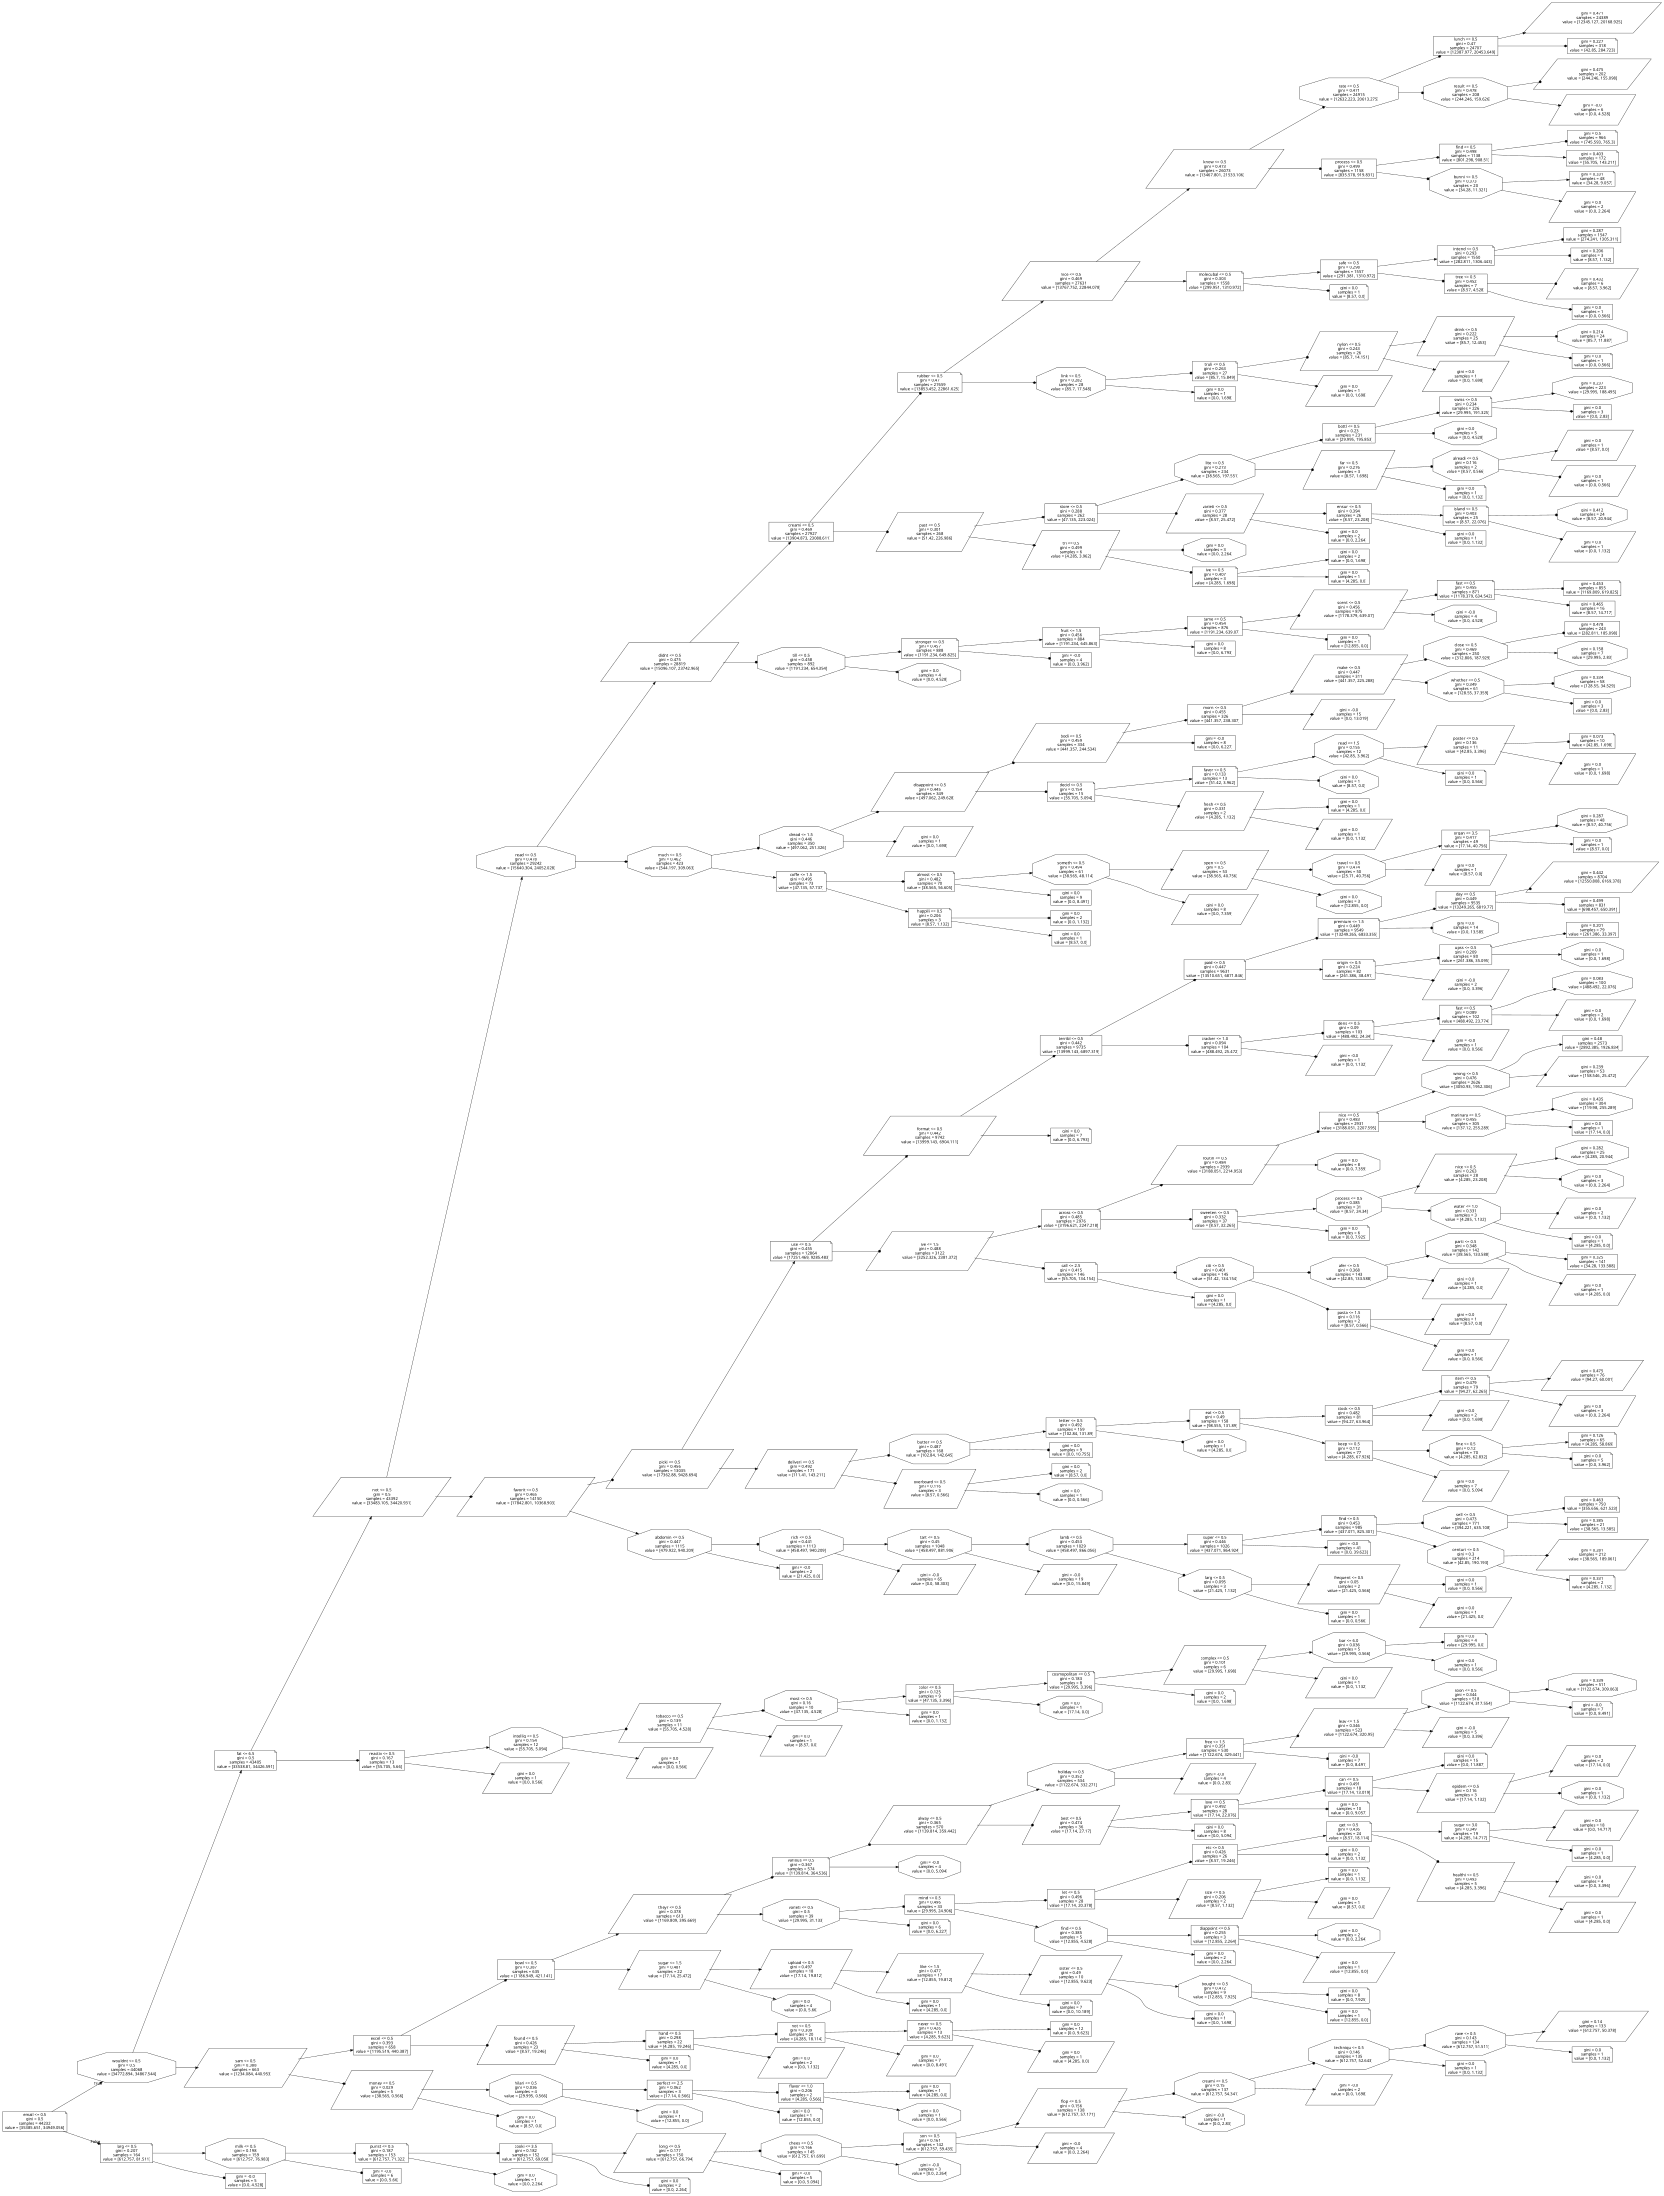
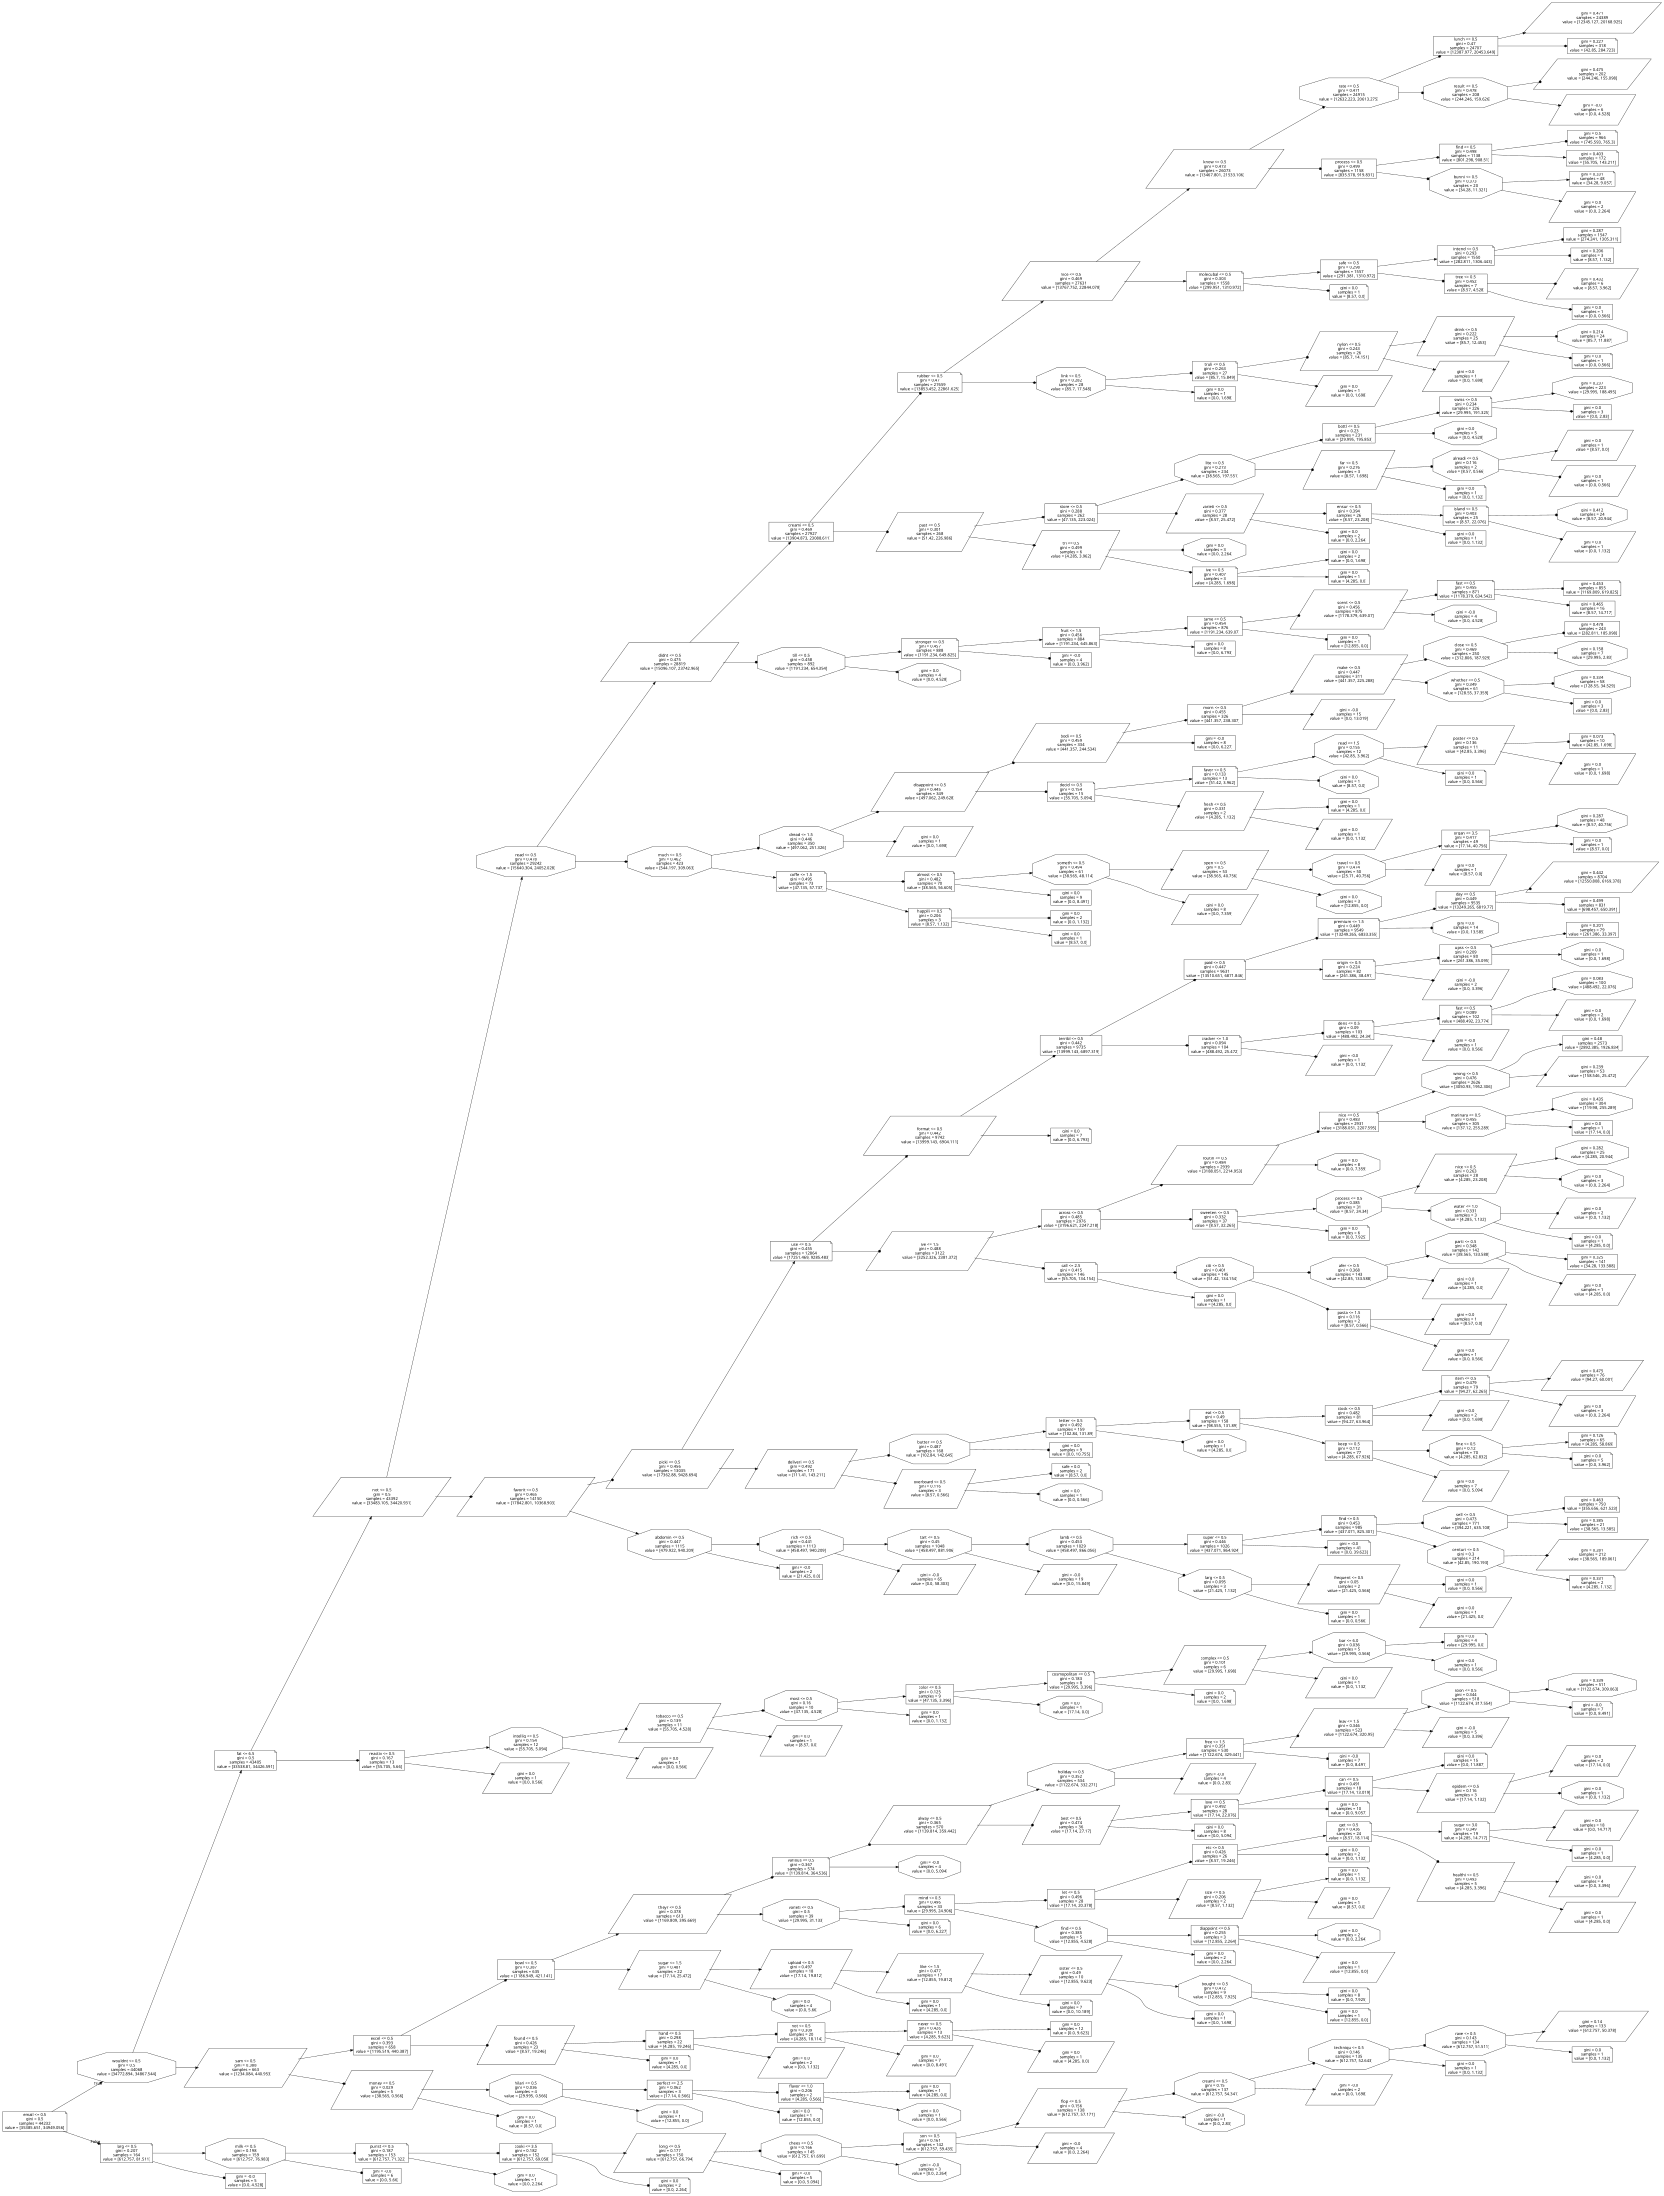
(1520, 284) -> (1520, 284)
(1148, 564) -> (1148, 564)
(1071, 1471) -> (1071, 1471)
